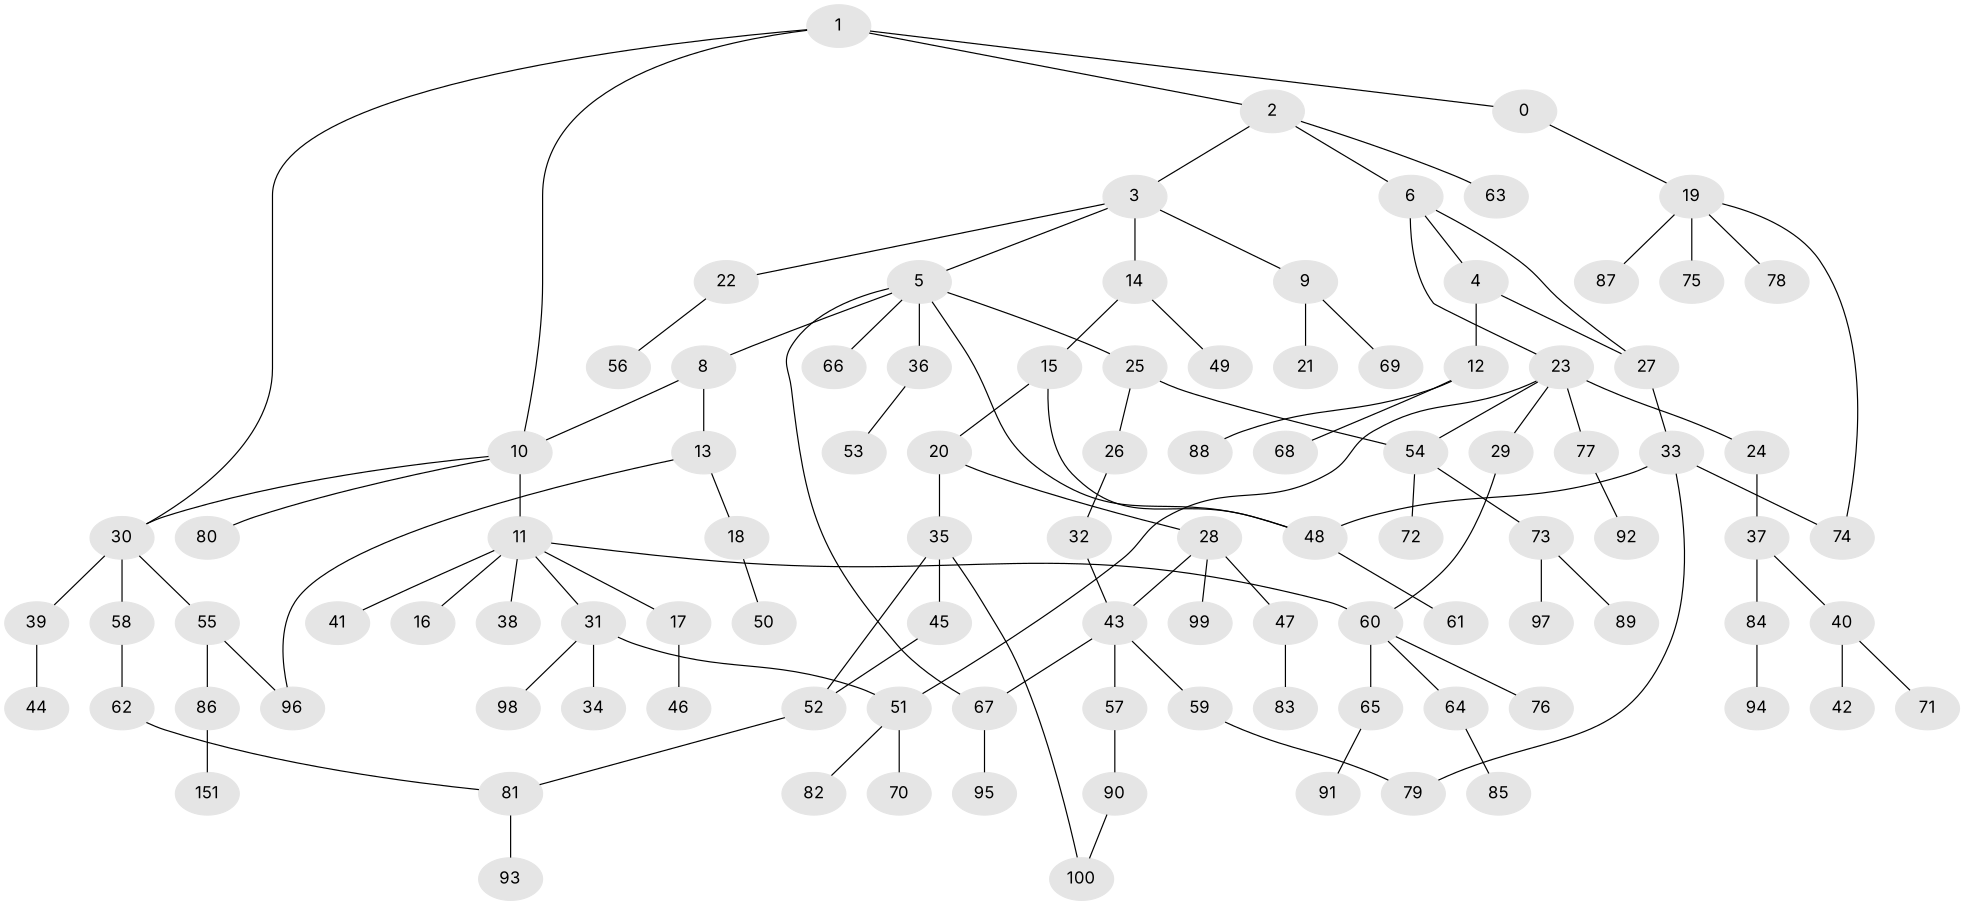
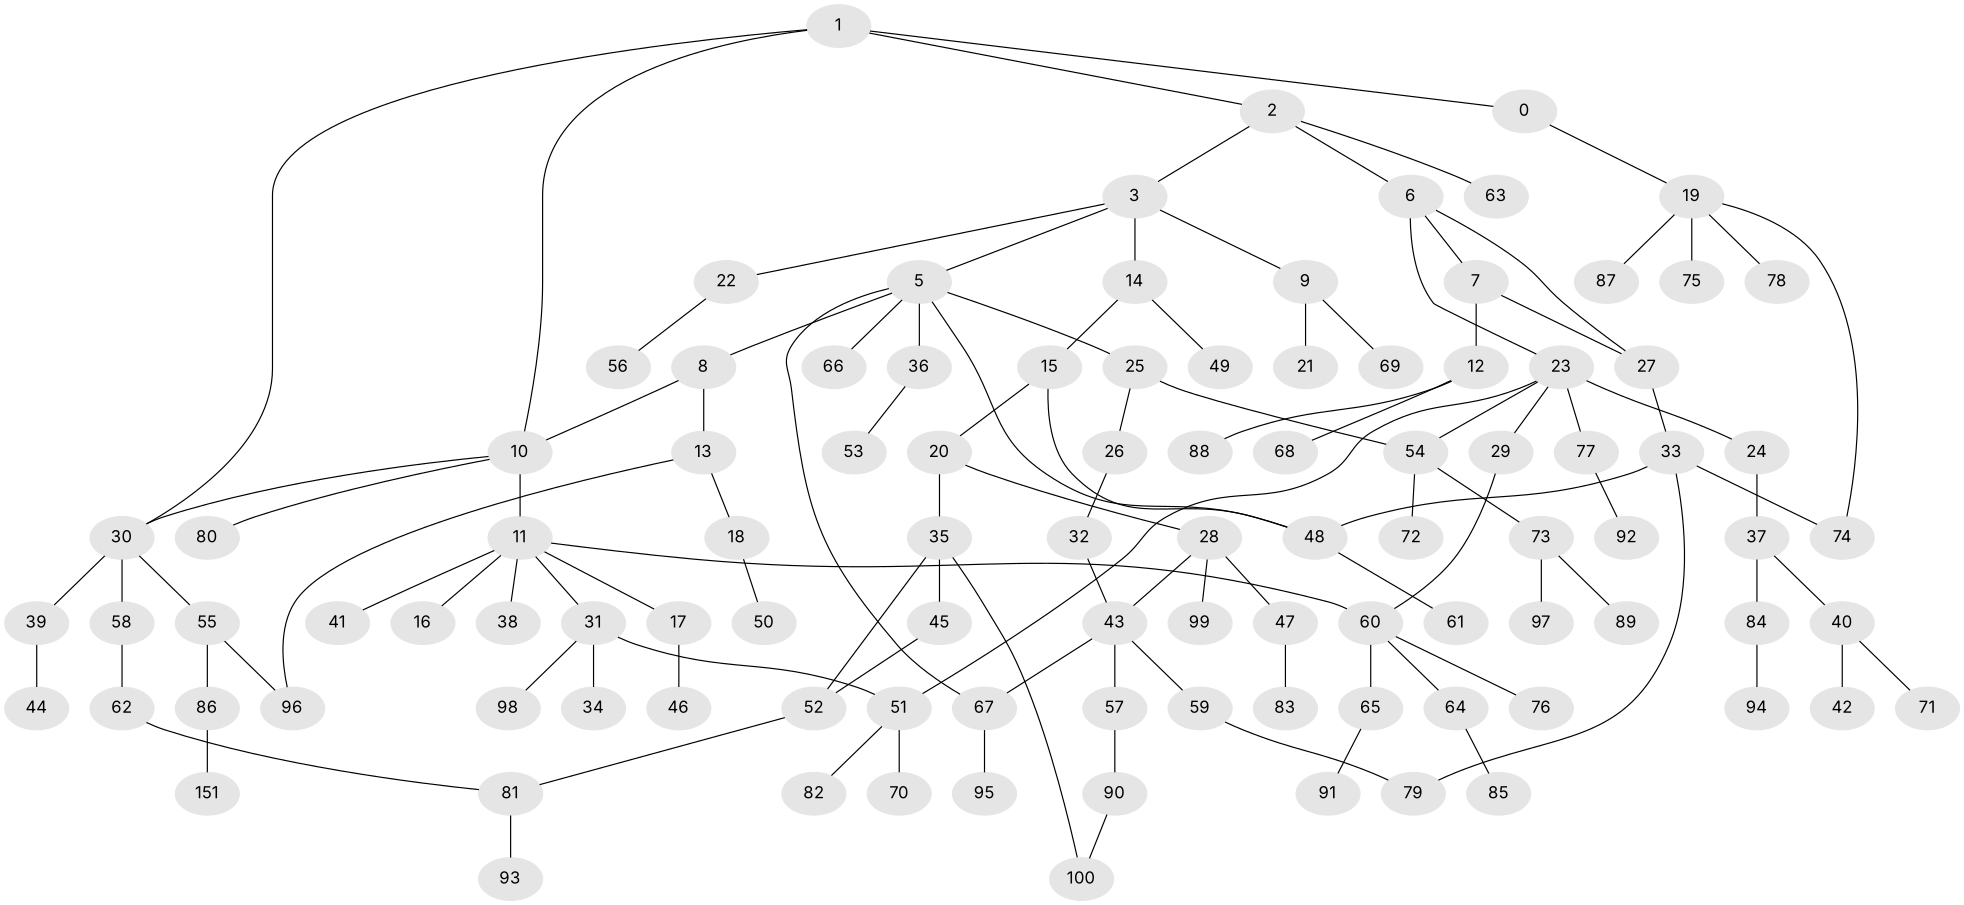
(1476, 282) -> (1476, 282)
